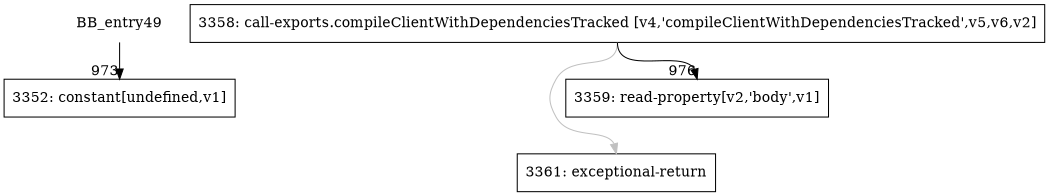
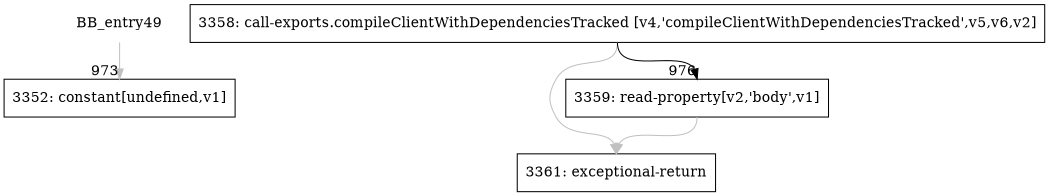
(120, 56) -> (120, 56)
none -> (662, 136)
